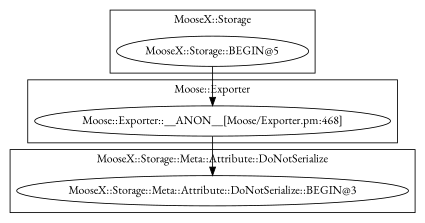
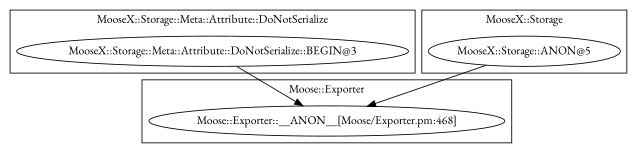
(213, 51) -> (524, 51)
(213, 155) -> (269, 86)
